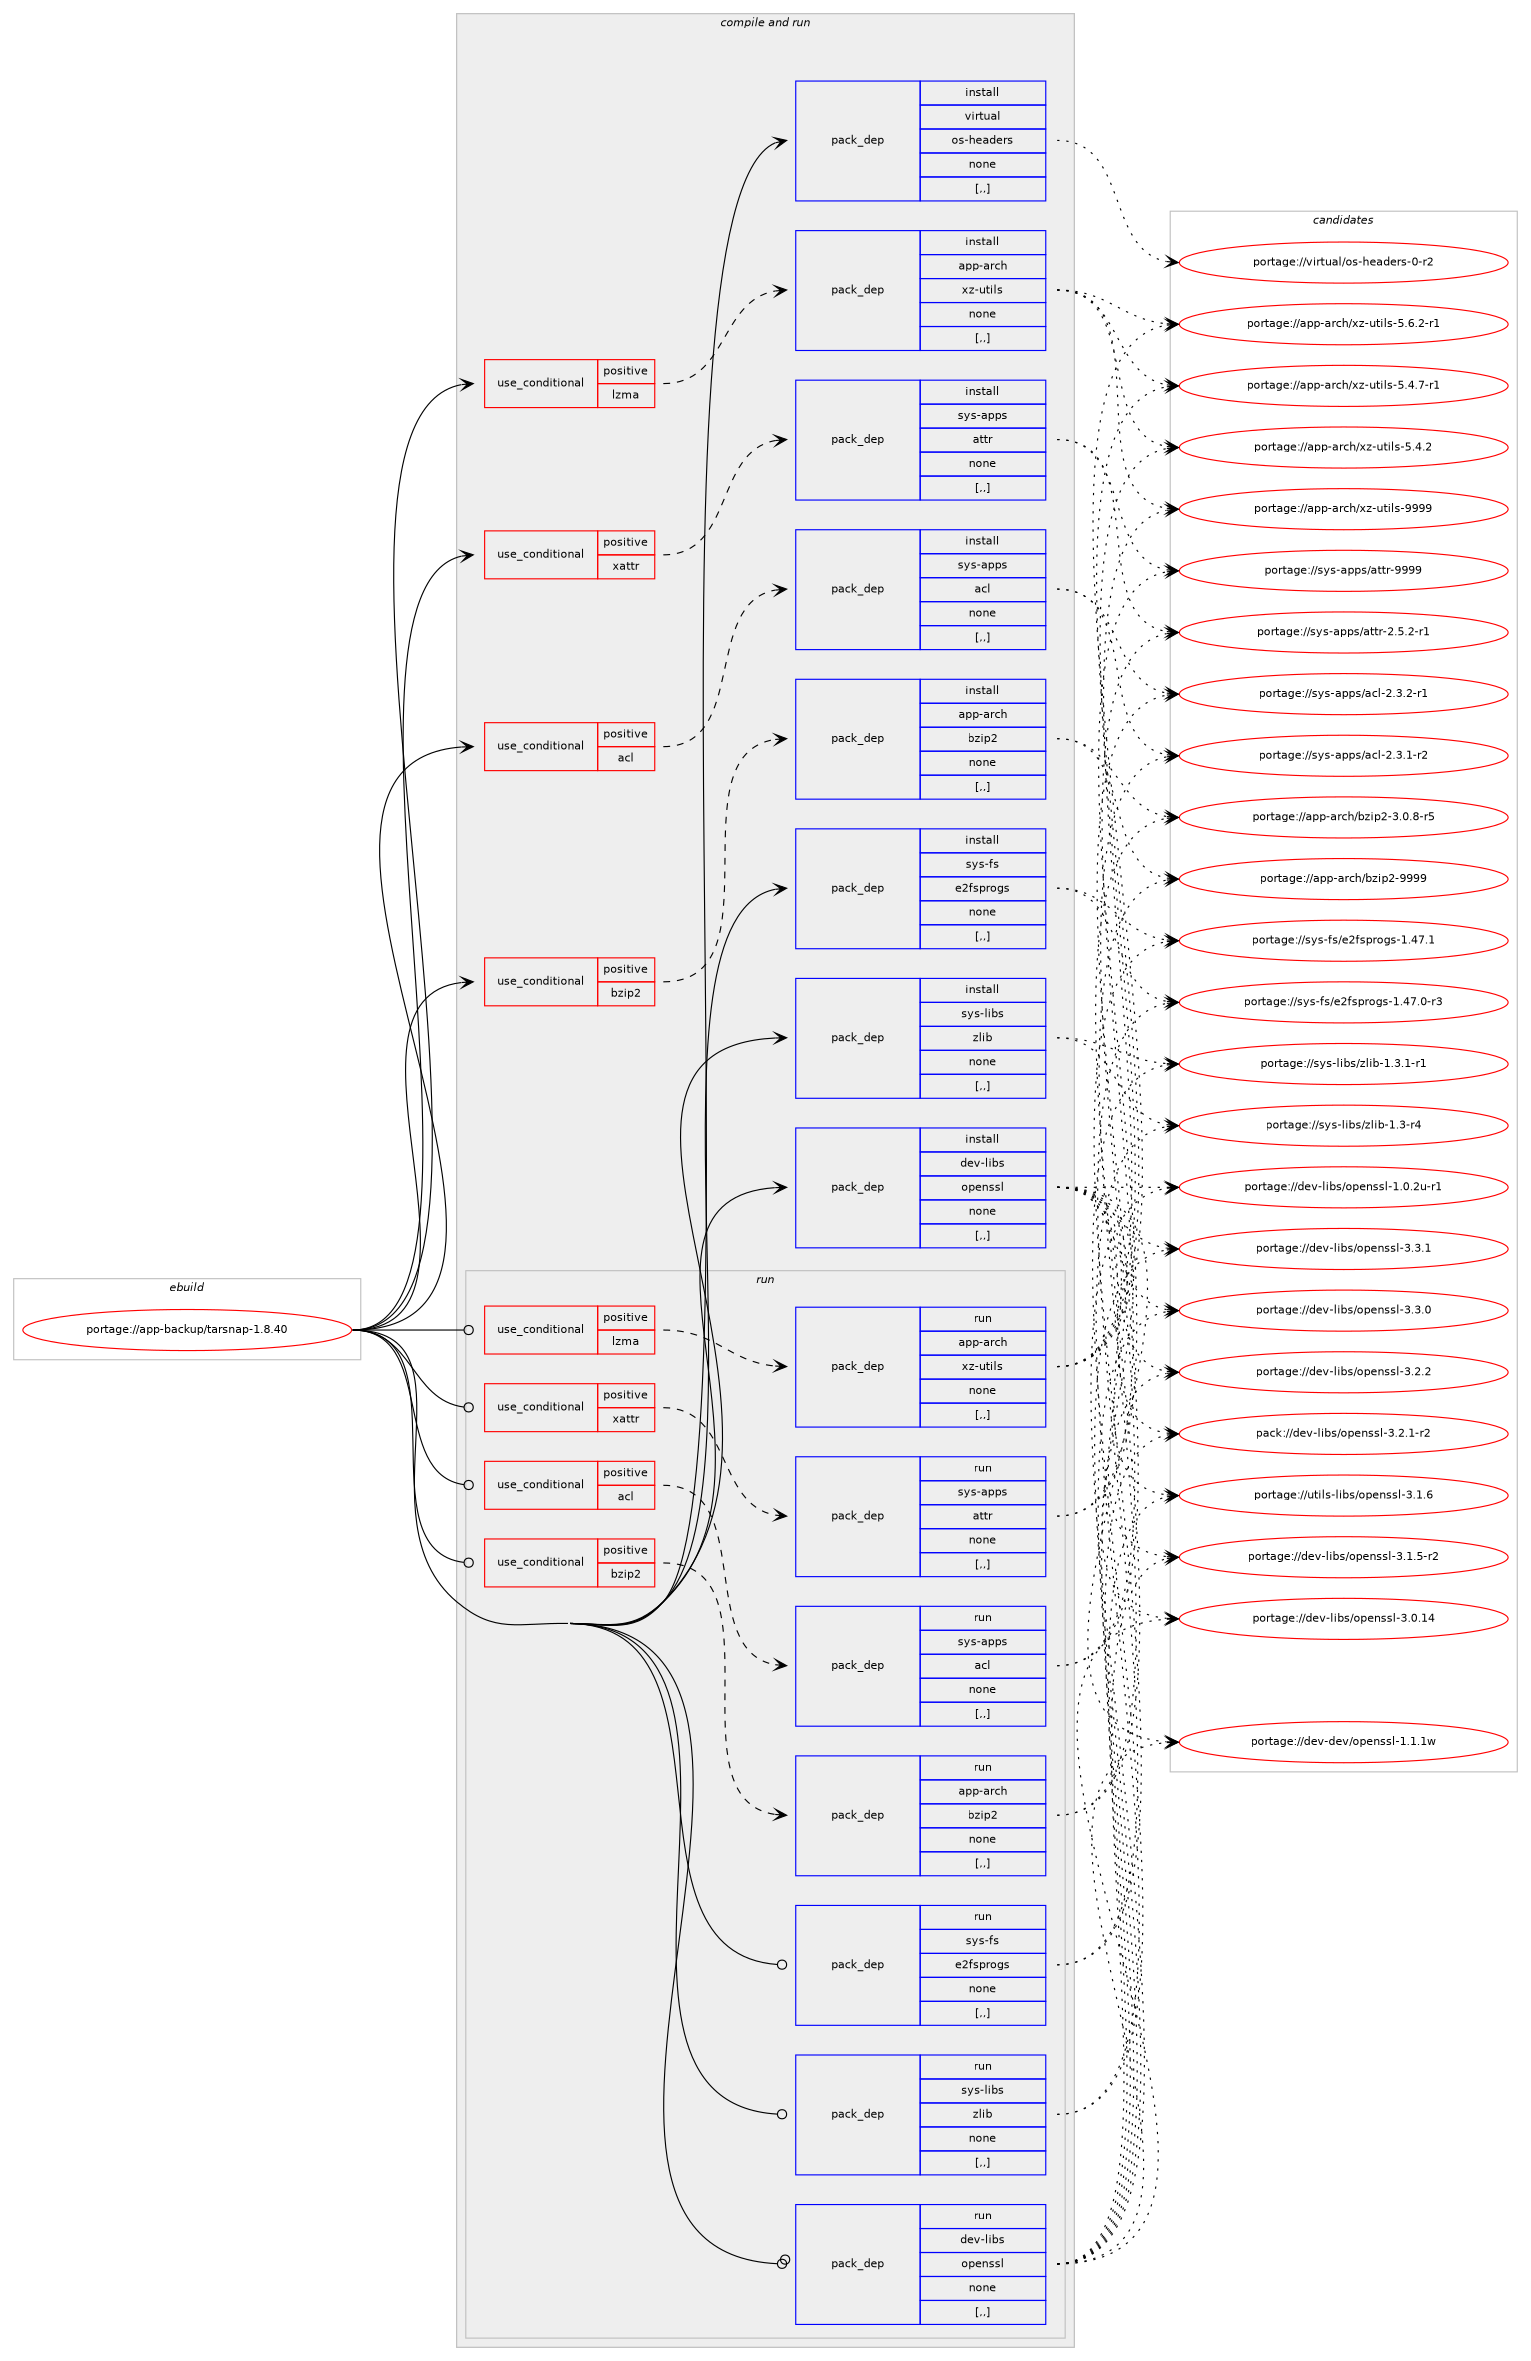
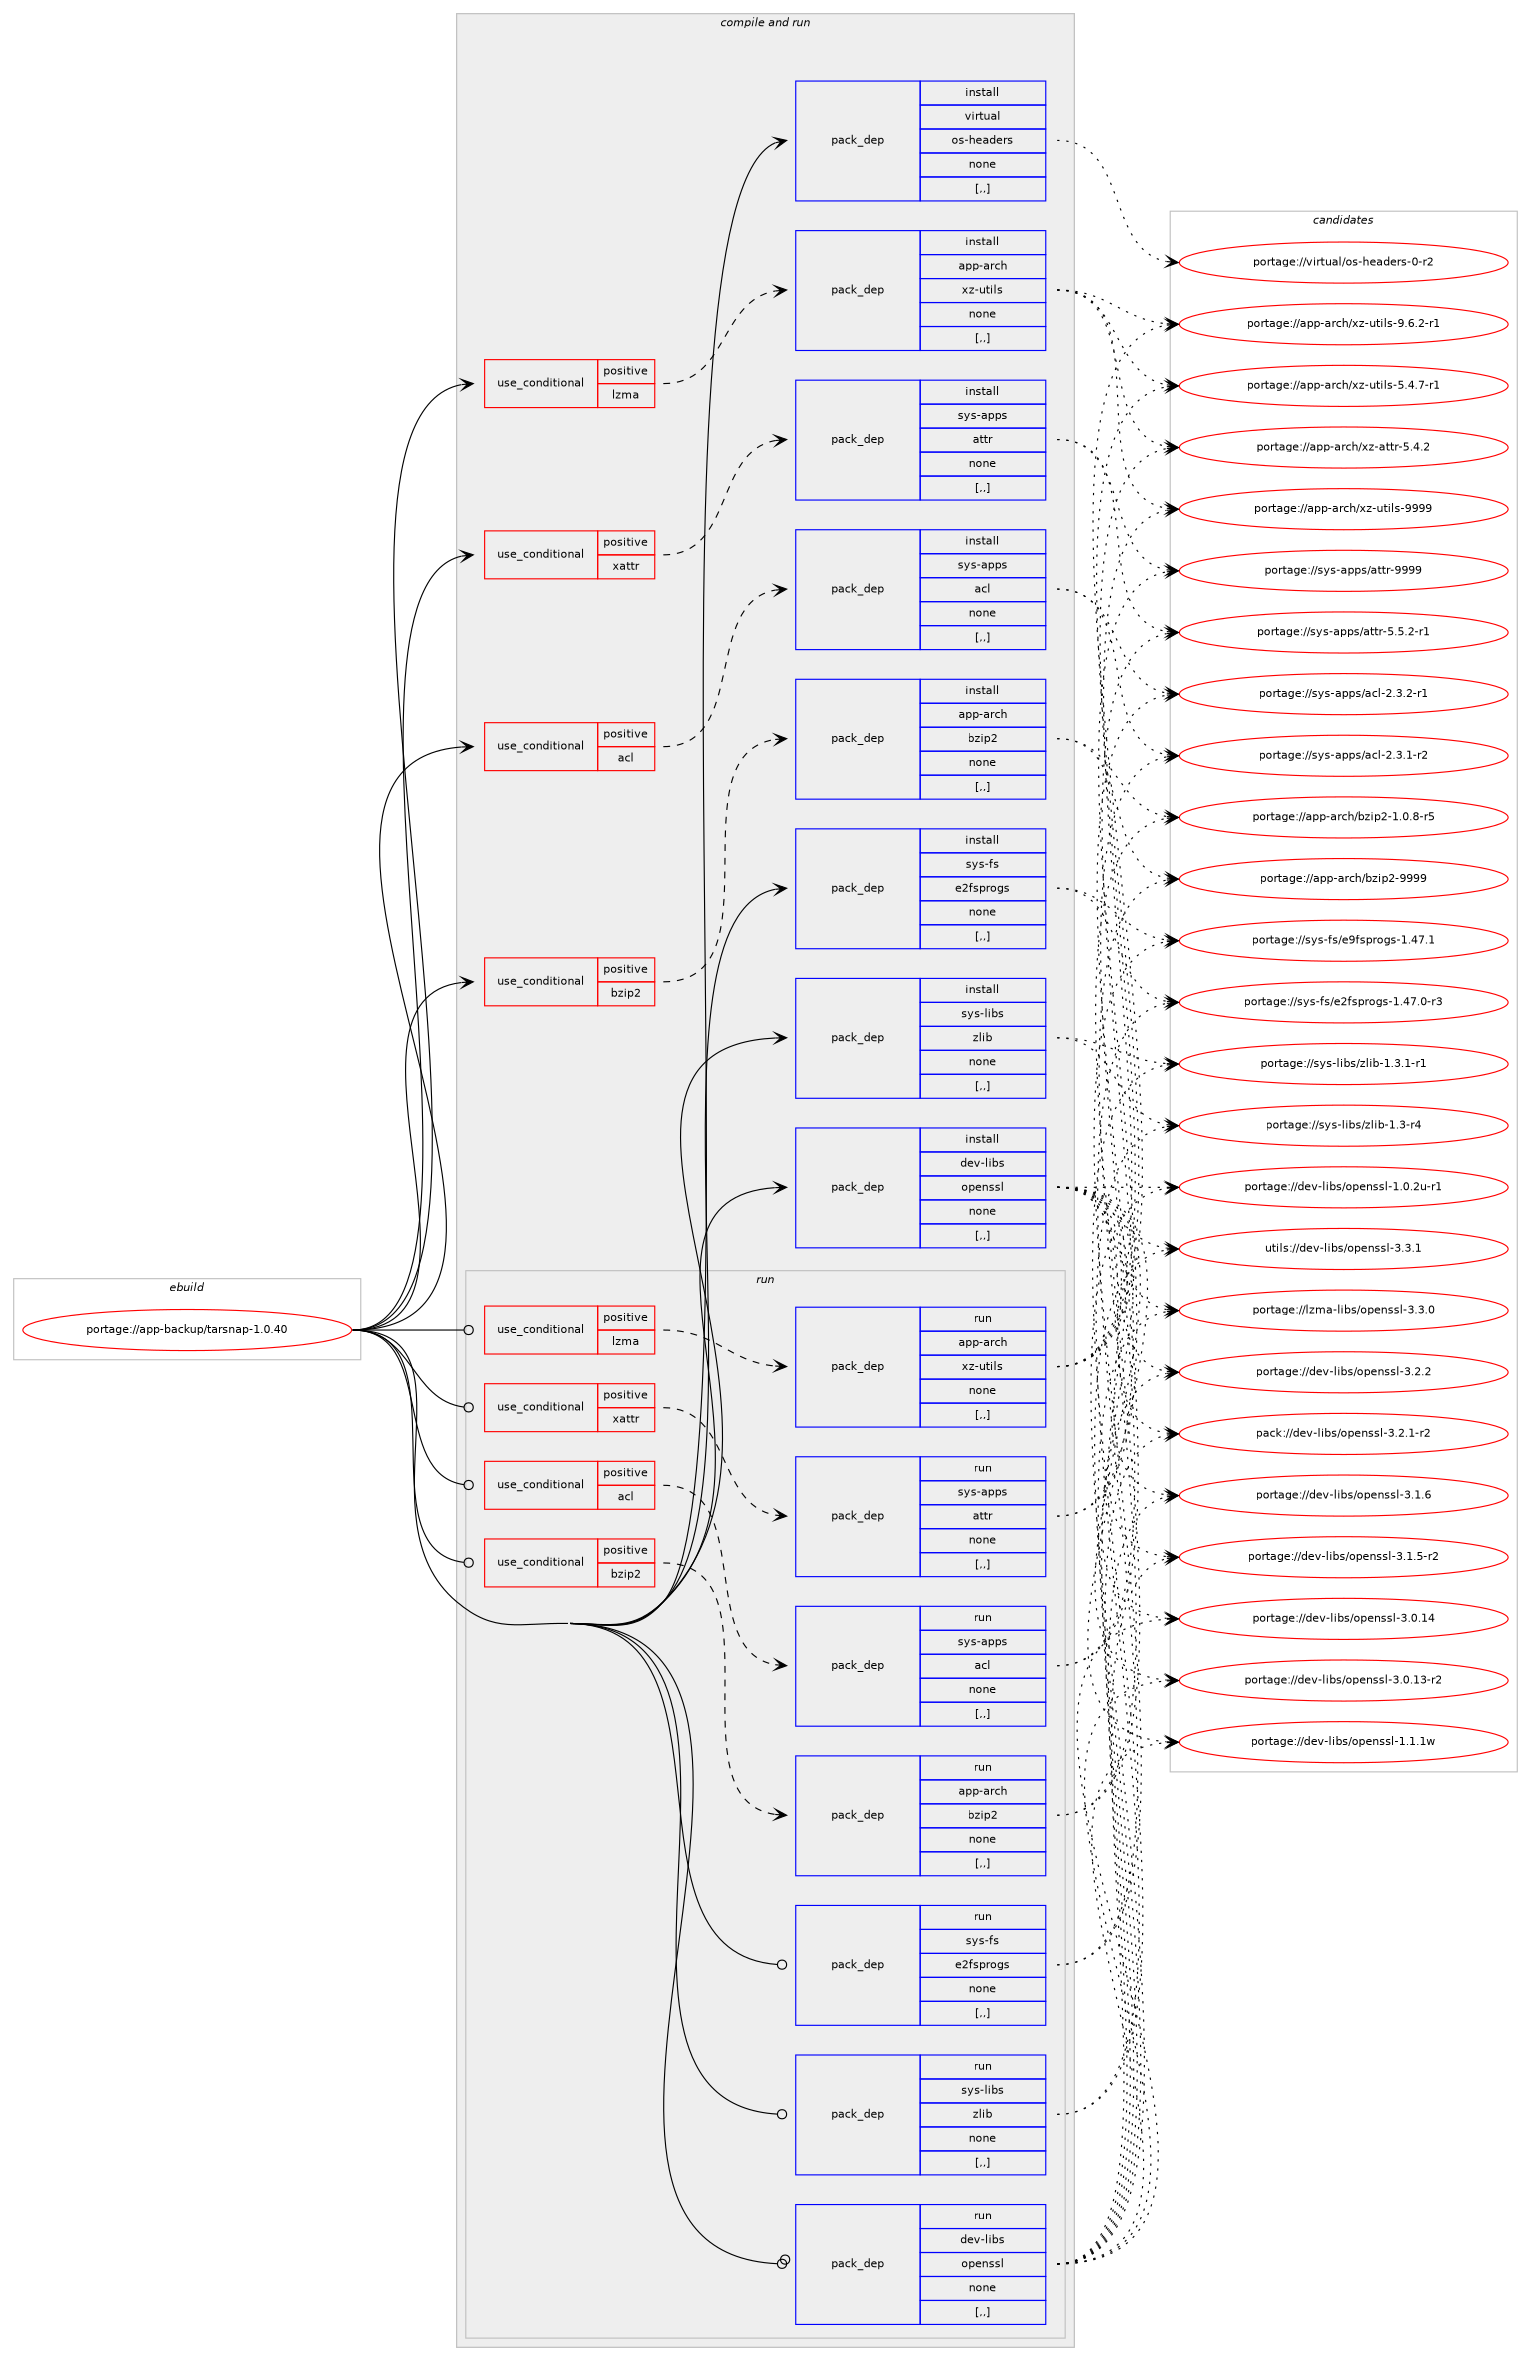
(1344, 324) -> (1344, 324)
(1344, 448) -> (1344, 448)
(1344, 632) -> (1344, 632)
(1344, 817) -> (1344, 817)
(1344, 941) -> (1344, 941)
(1344, 1249) -> (1344, 1249)
(1344, 1311) -> (1344, 1311)
(187, 1330) -> (187, 1330)
(1344, 1496) -> (1344, 1496)
none -> (1344, 1681)
(1344, 1742) -> (1344, 1742)
